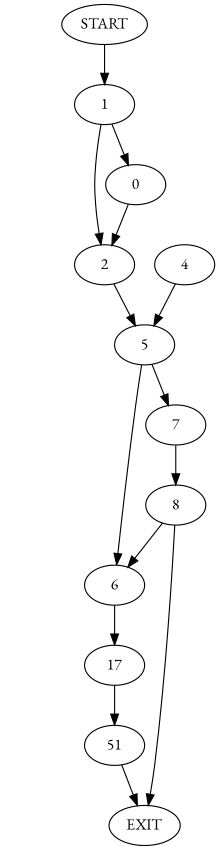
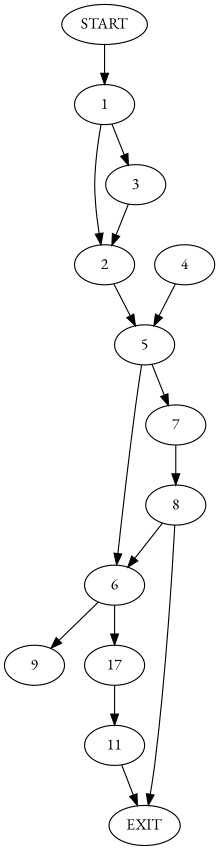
(136, 185) -> (136, 185)
none -> (34, 665)
(115, 745) -> (115, 745)
